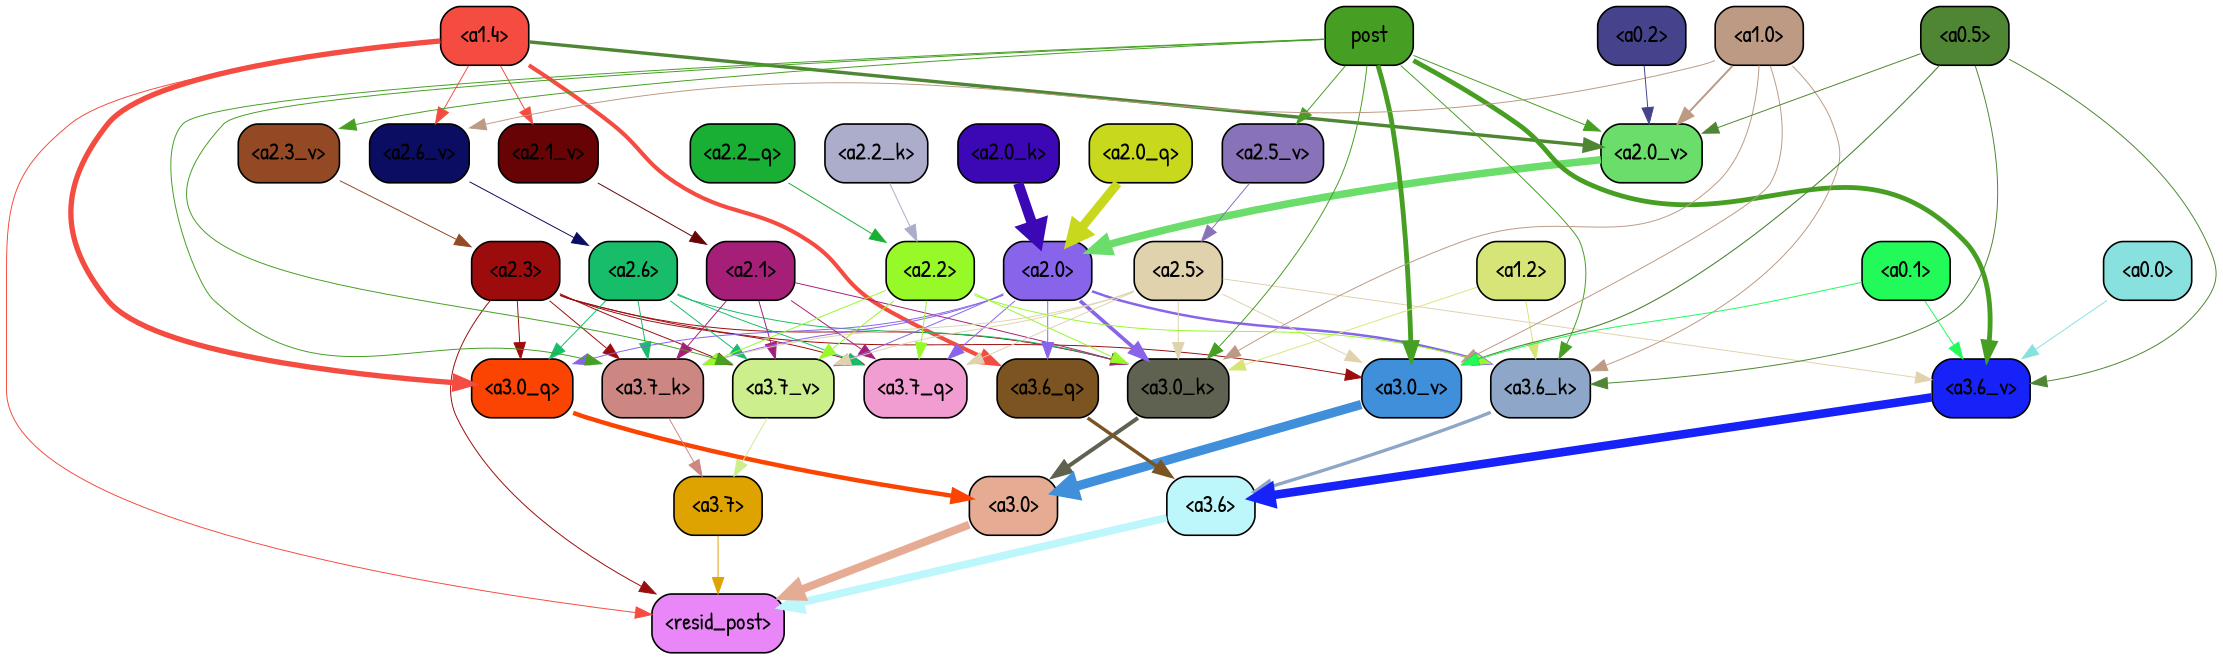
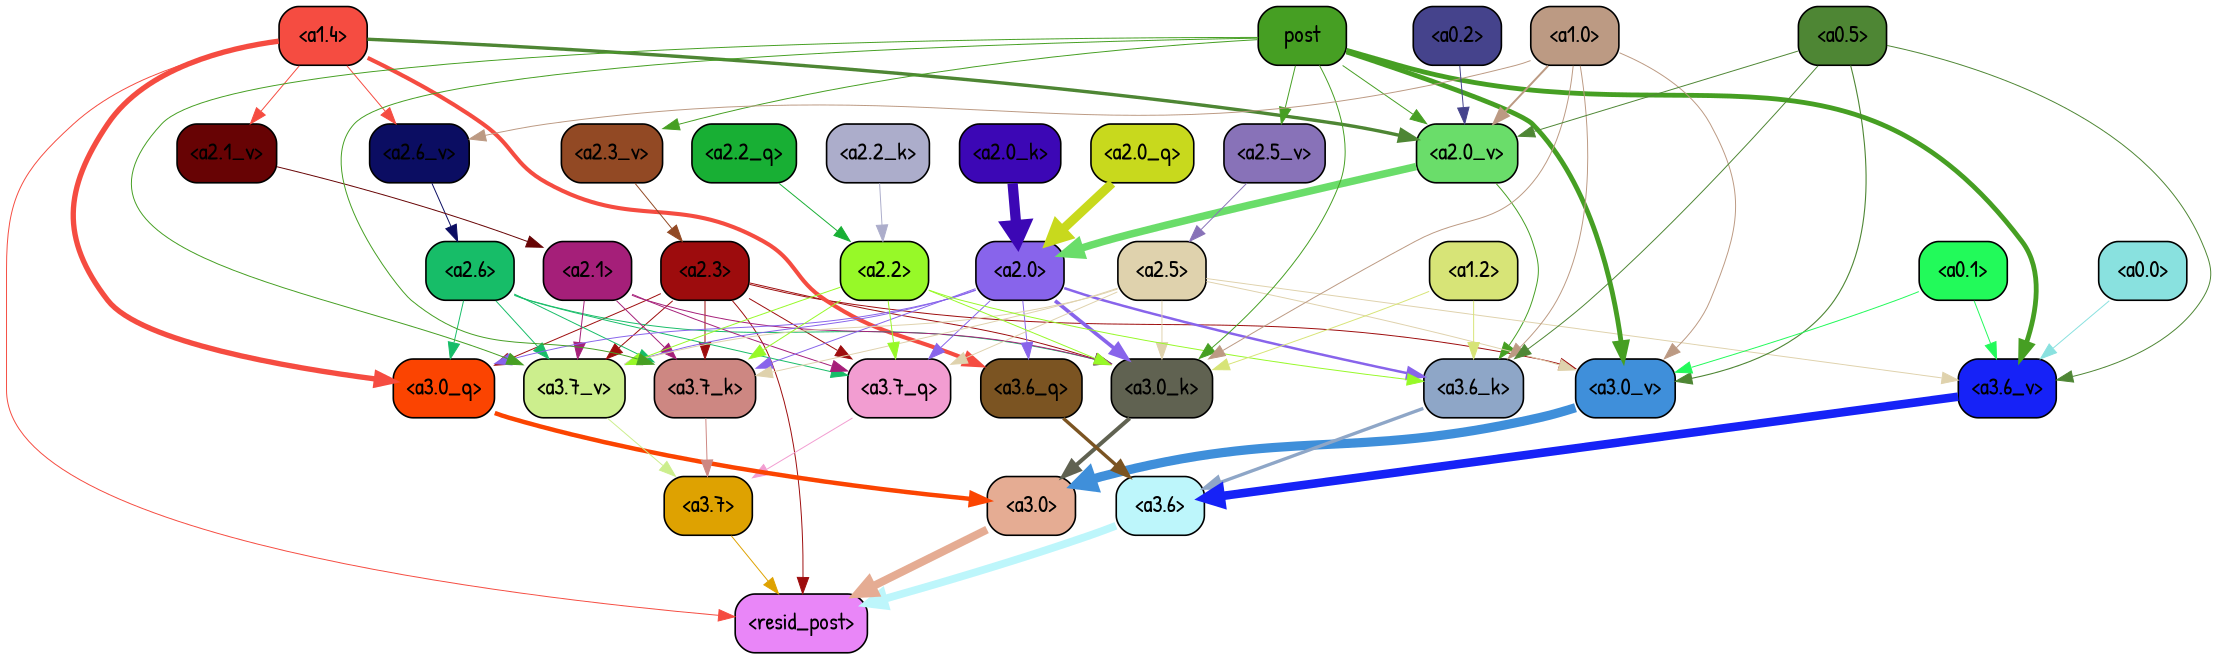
(1532, 187) -> (1538, 262)
none -> (810, 443)
